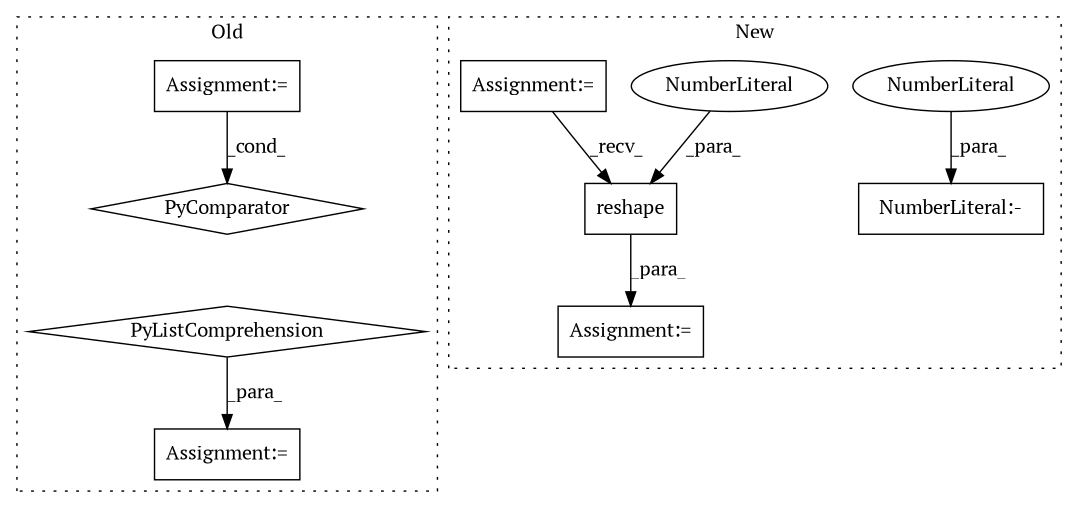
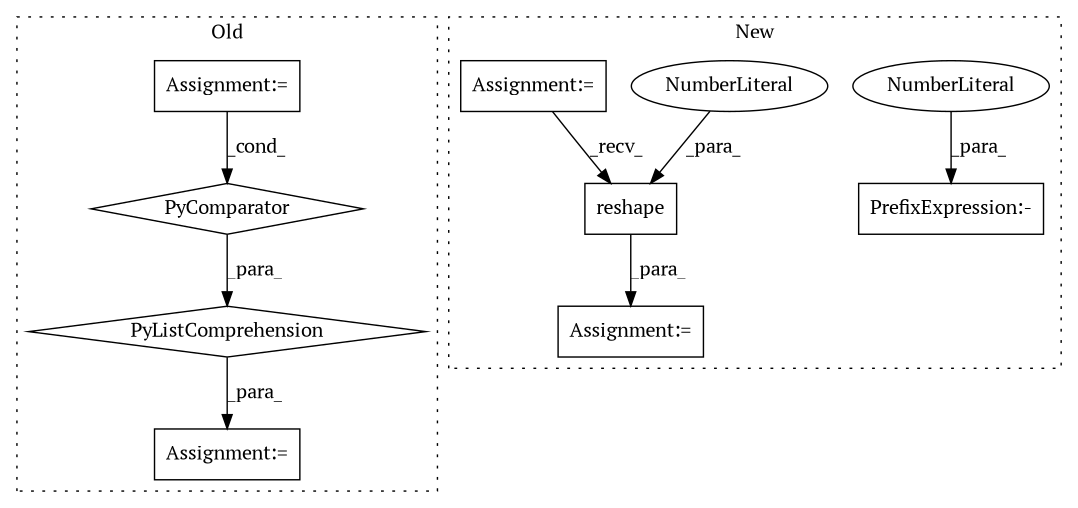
(951, 209) -> (951, 209)
none -> (227, 263)
